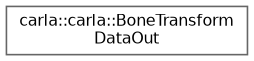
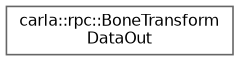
(127, 31) -> (120, 31)
